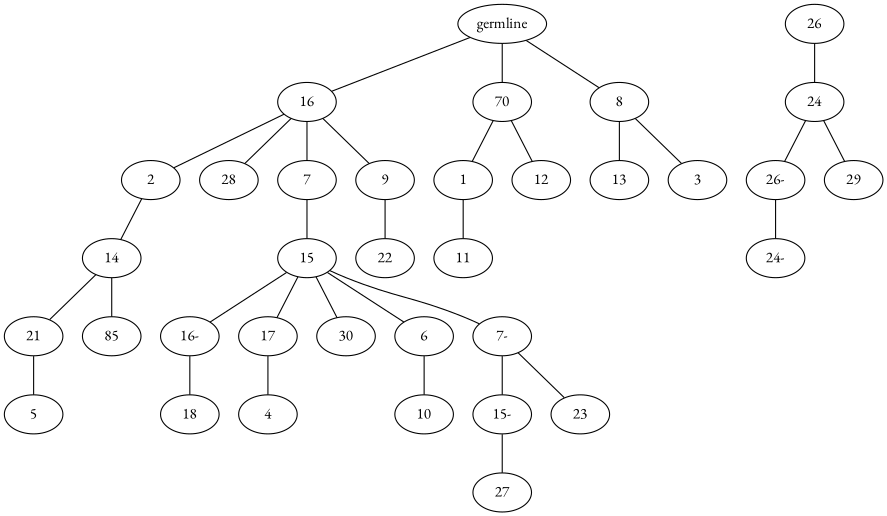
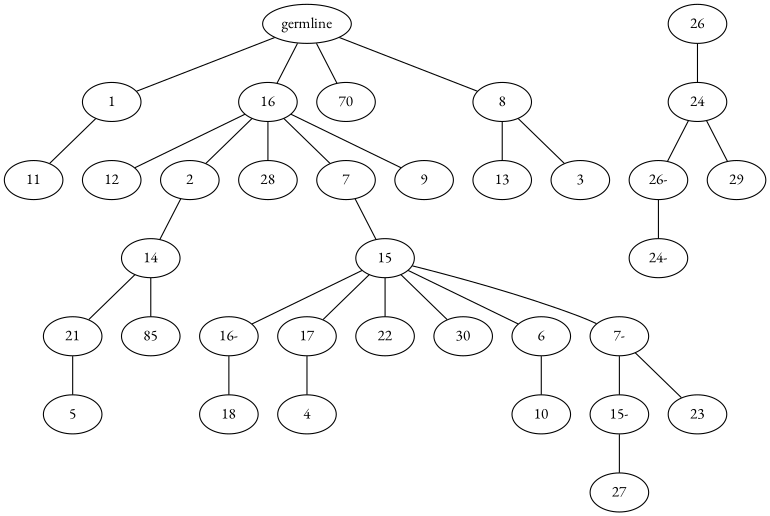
(483, 141) -> (206, 64)
(522, 141) -> (190, 141)
(385, 219) -> (385, 297)
